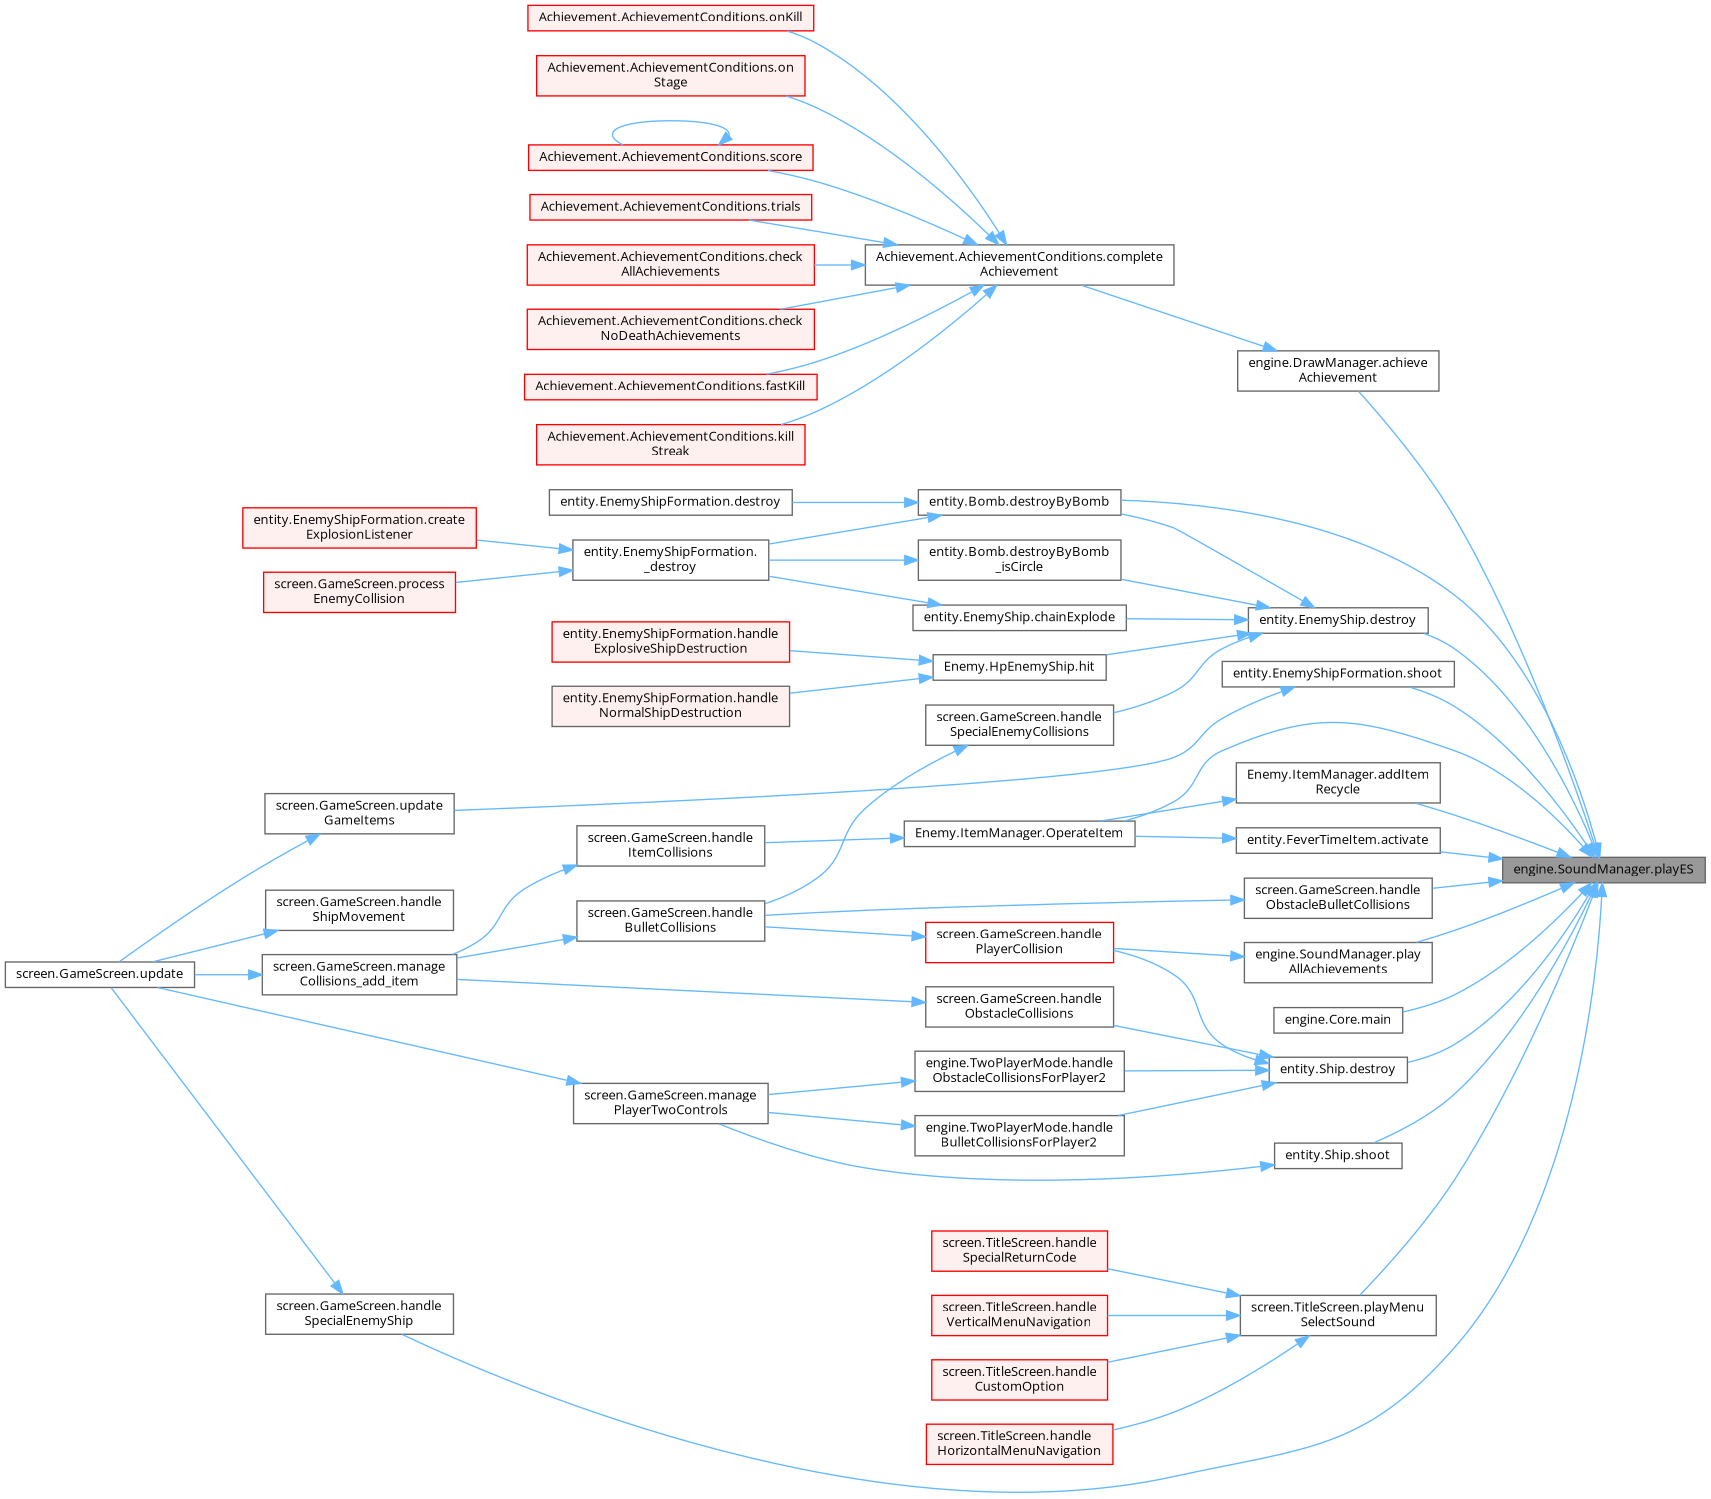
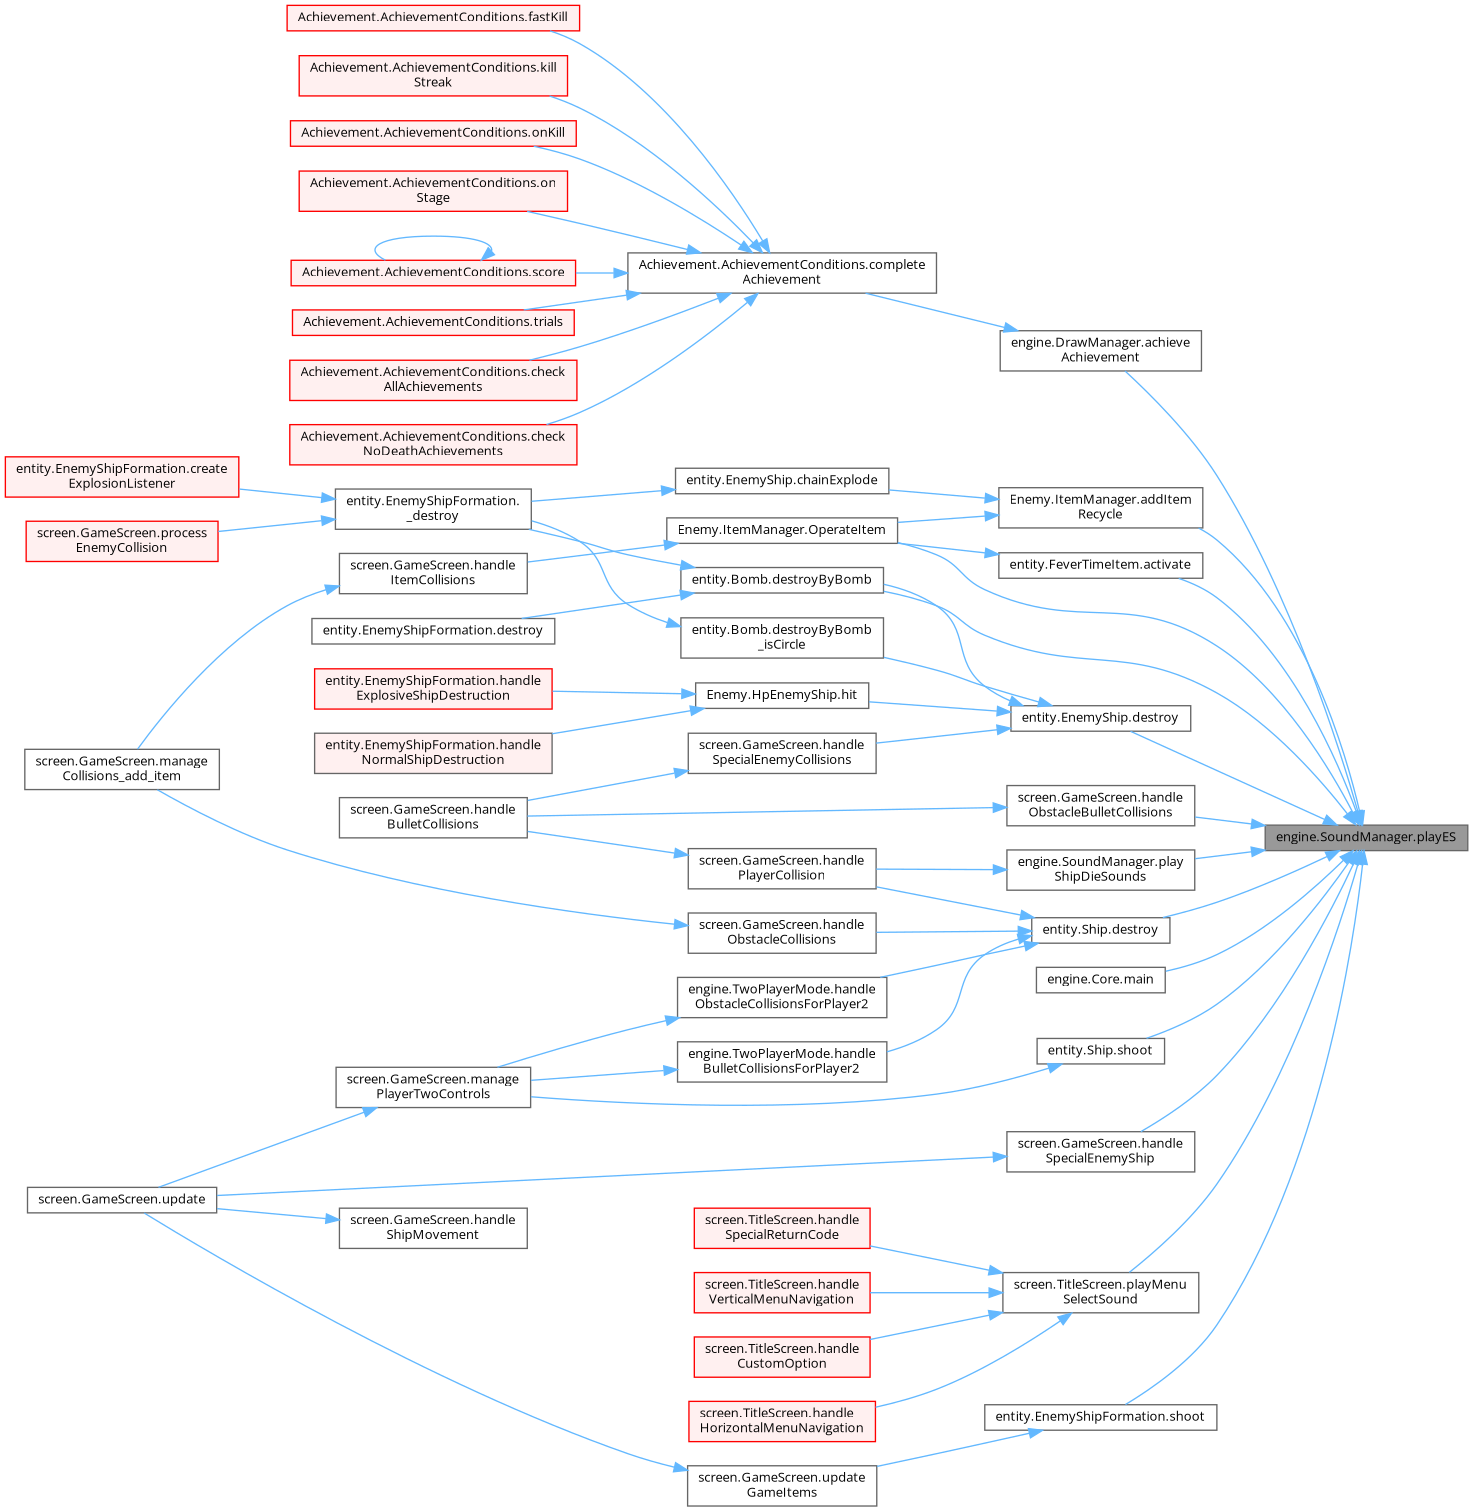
(1181, 619) -> (937, 494)
(1020, 942) -> (782, 869)
(510, 949) -> none
(1338, 963) -> (1101, 870)
(222, 975) -> none
